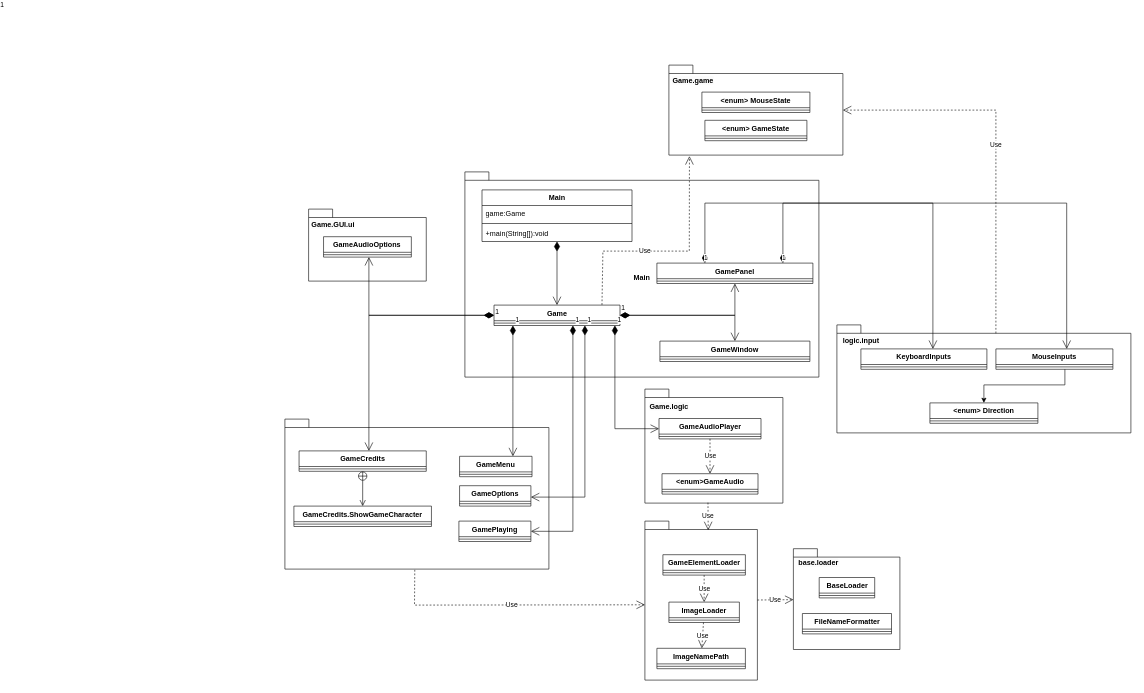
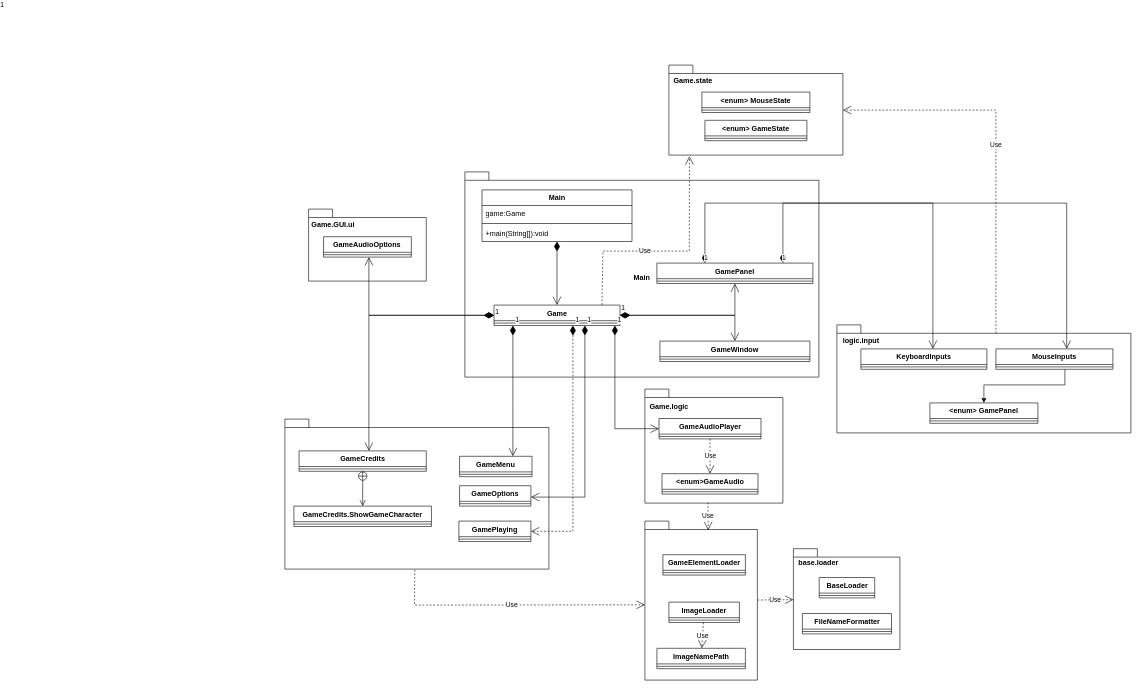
(693, 85) -> (693, 85)
(984, 411) -> (984, 411)
(573, 452) -> (573, 452)
(704, 588) -> none
